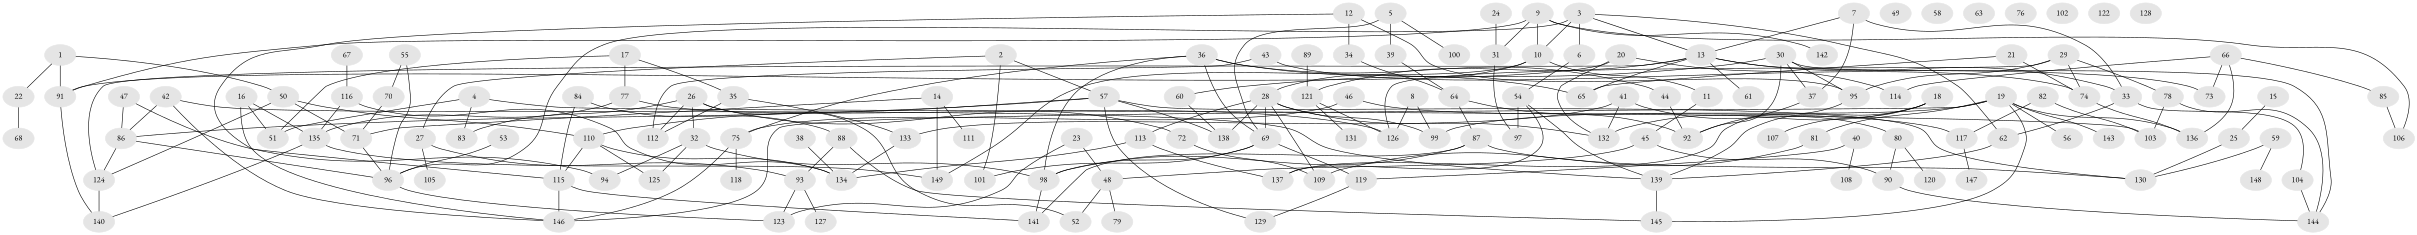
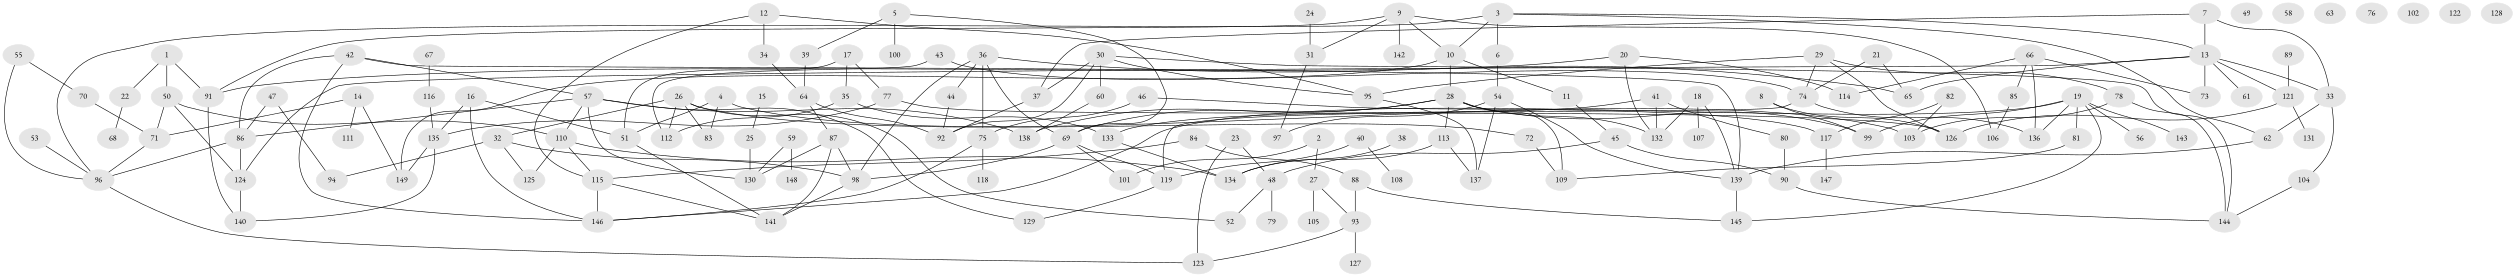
(1052, 76) -> (505, 82)
none -> (1460, 112)
(599, 124) -> none
none -> (698, 180)
(1930, 180) -> none
